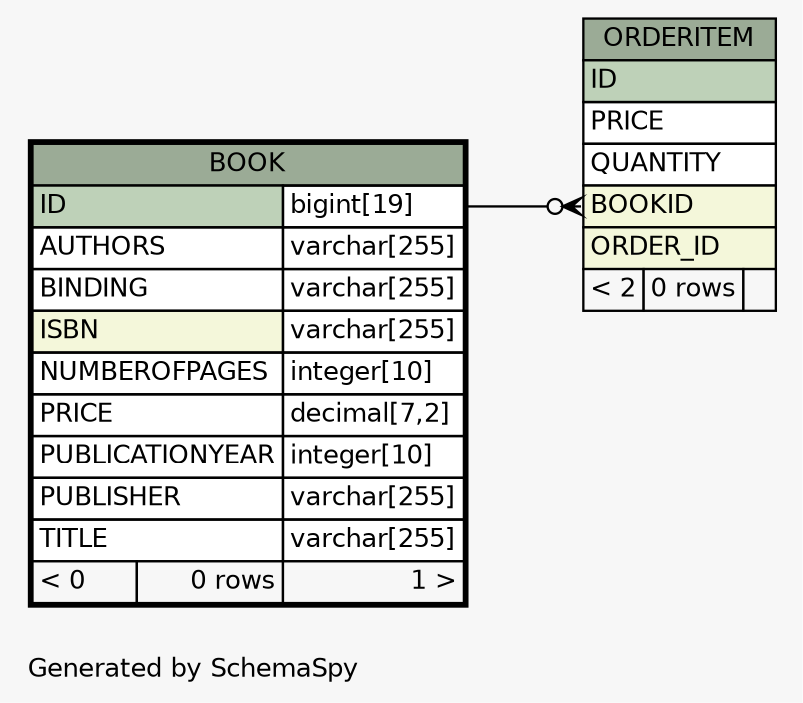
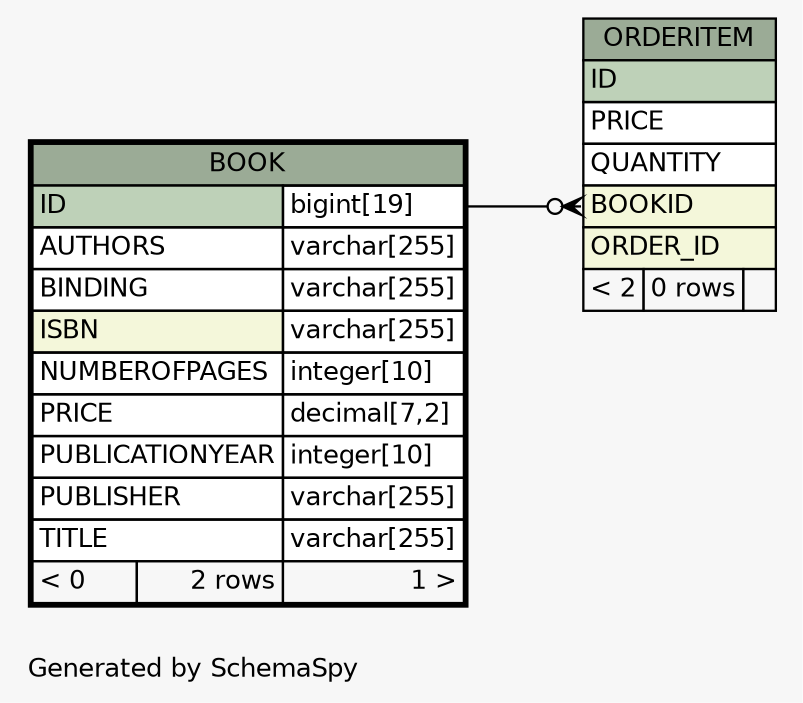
(233, 581) -> (233, 581)
